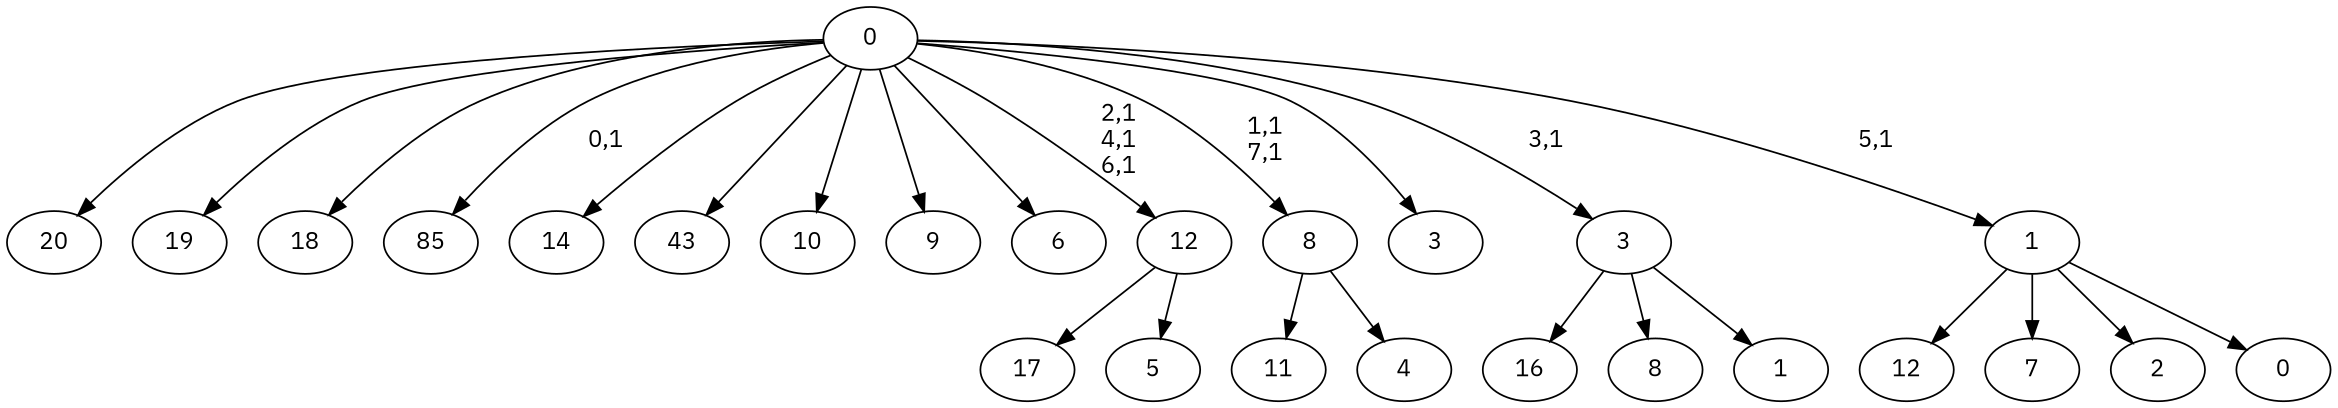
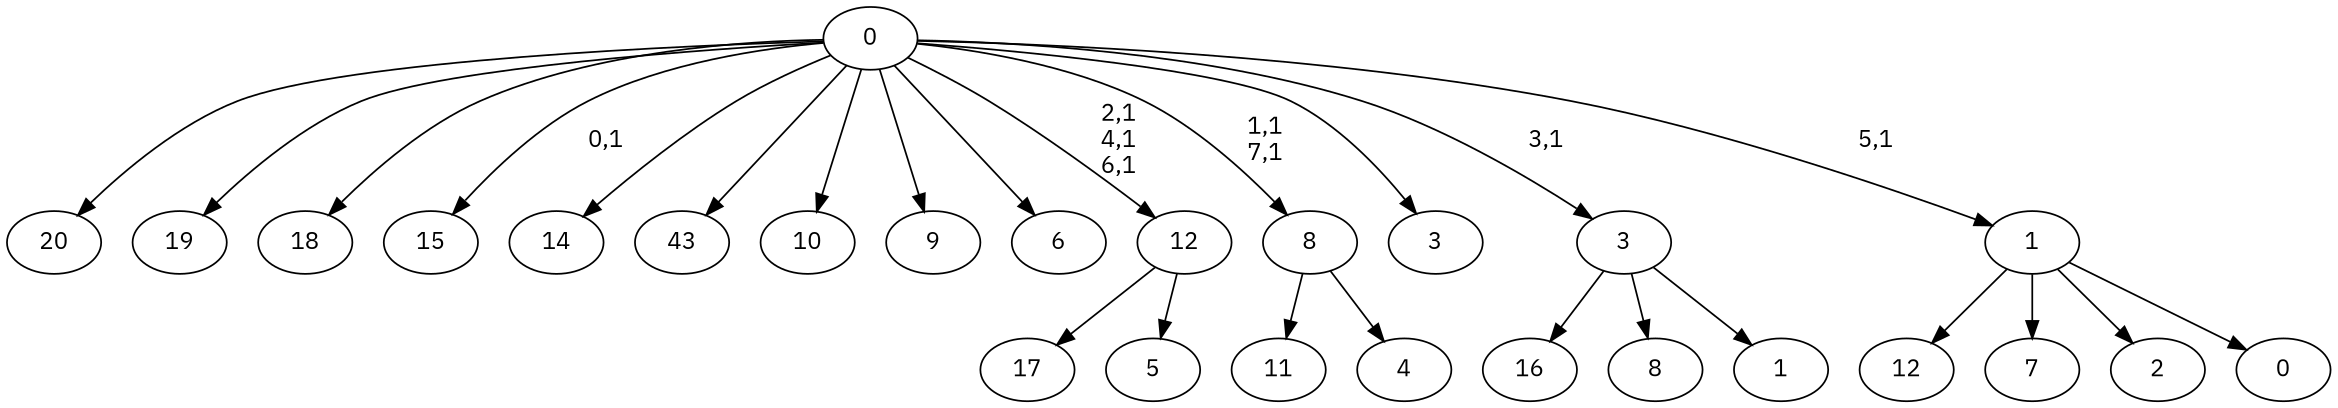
(431, 242) -> (431, 242)
